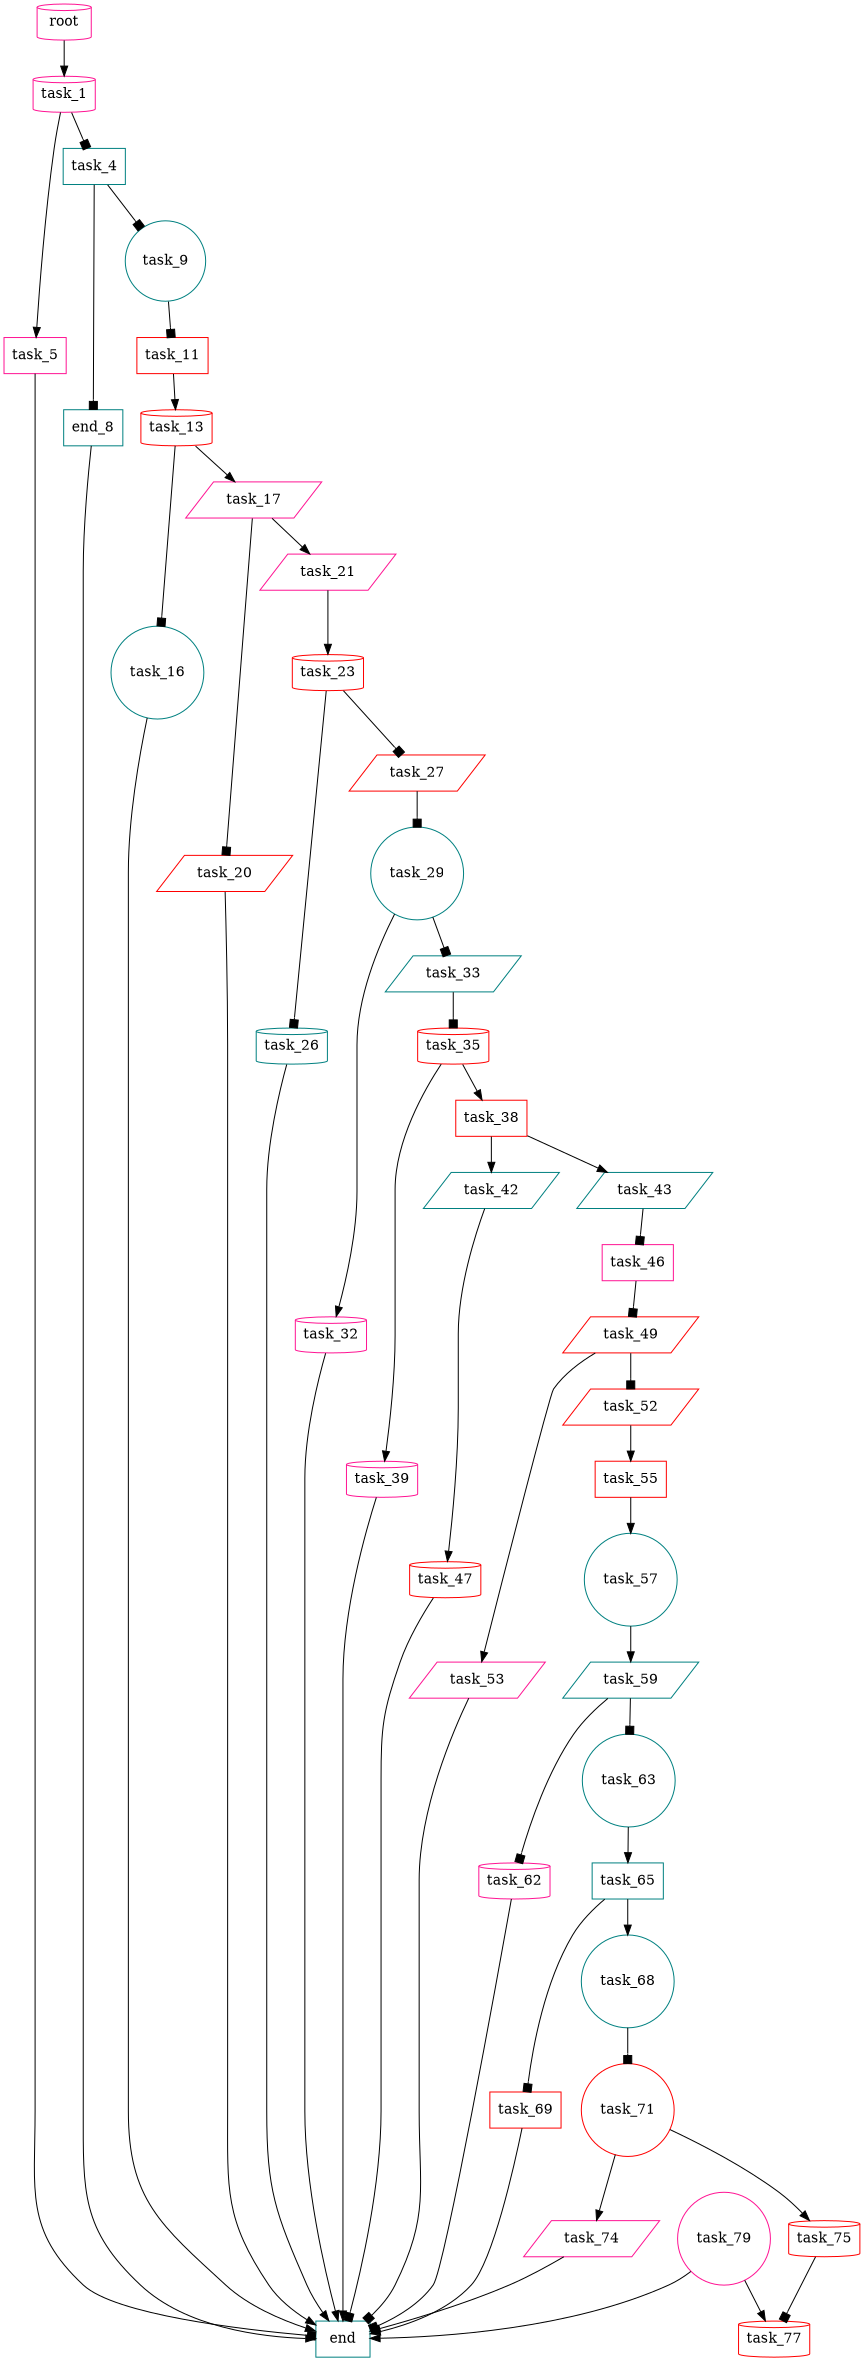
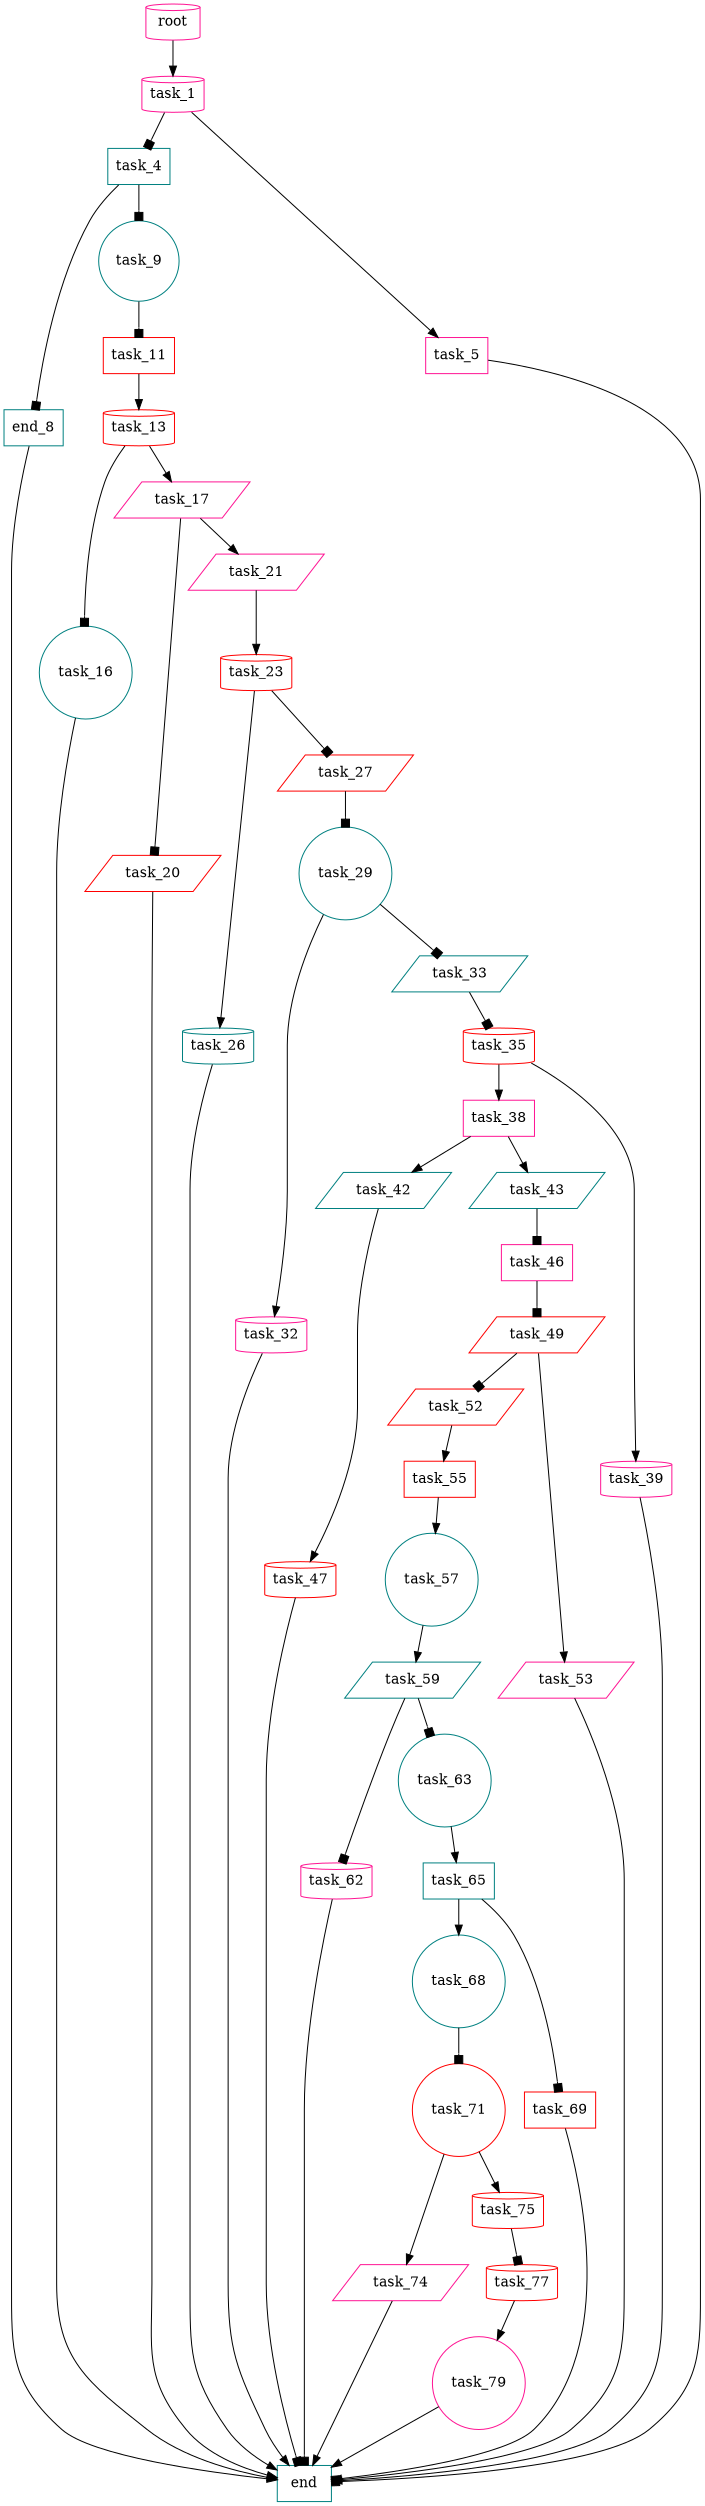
(310, 854) -> (238, 854)
(491, 1118) -> (499, 1118)
(753, 2296) -> (508, 2316)
